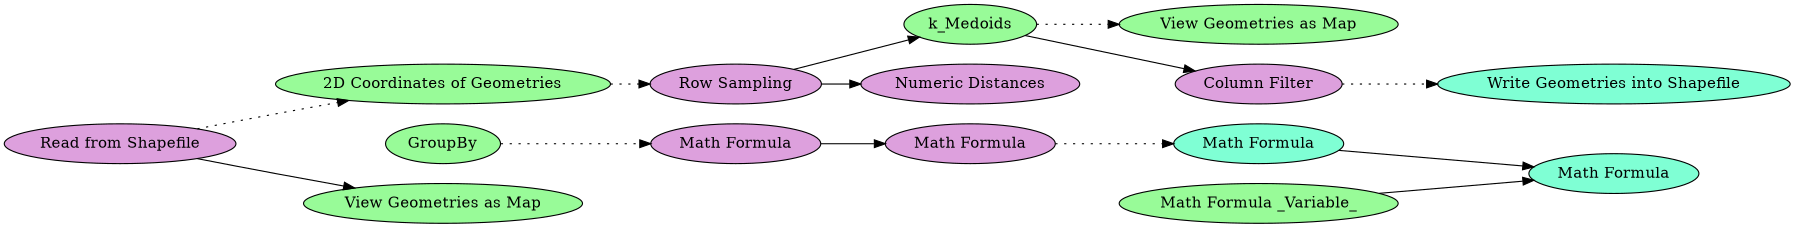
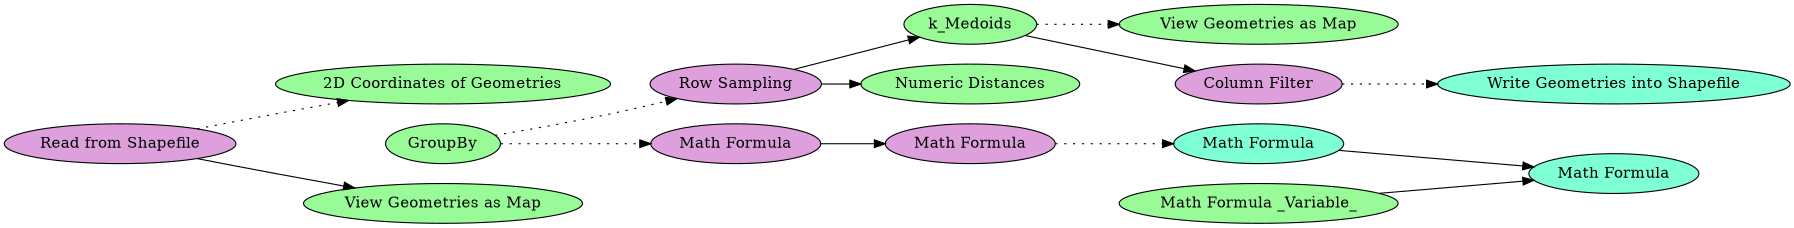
(625, 84) -> (581, 120)
(970, 84) -> (970, 84)
